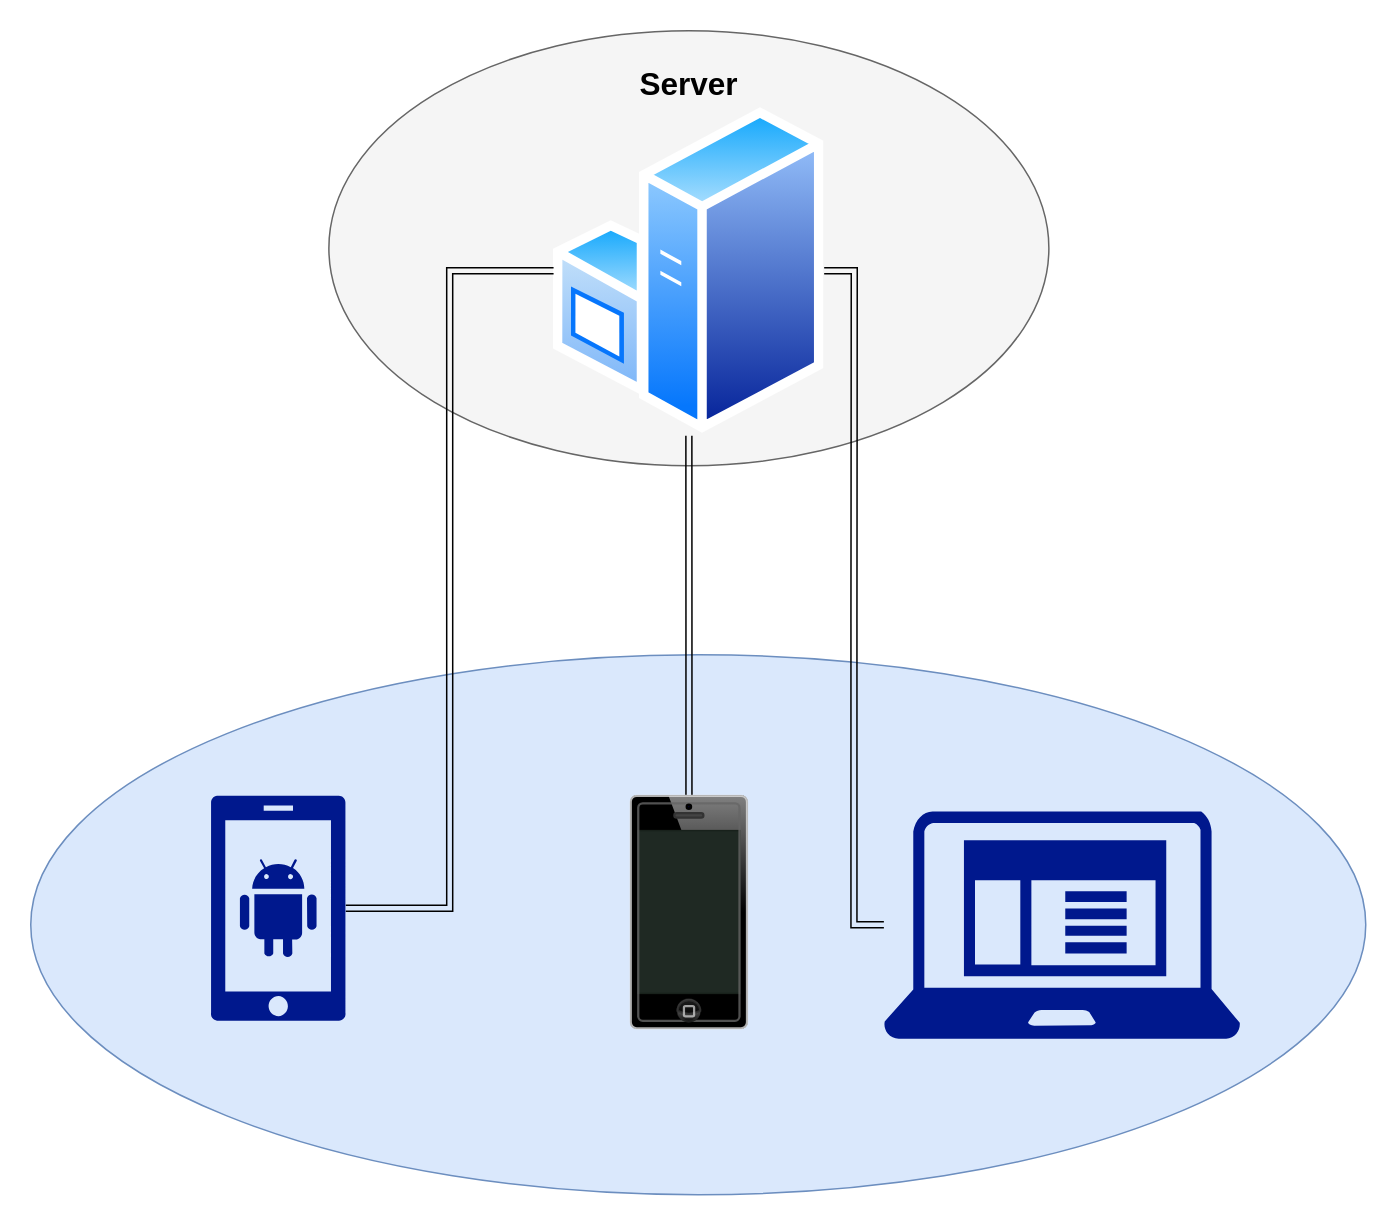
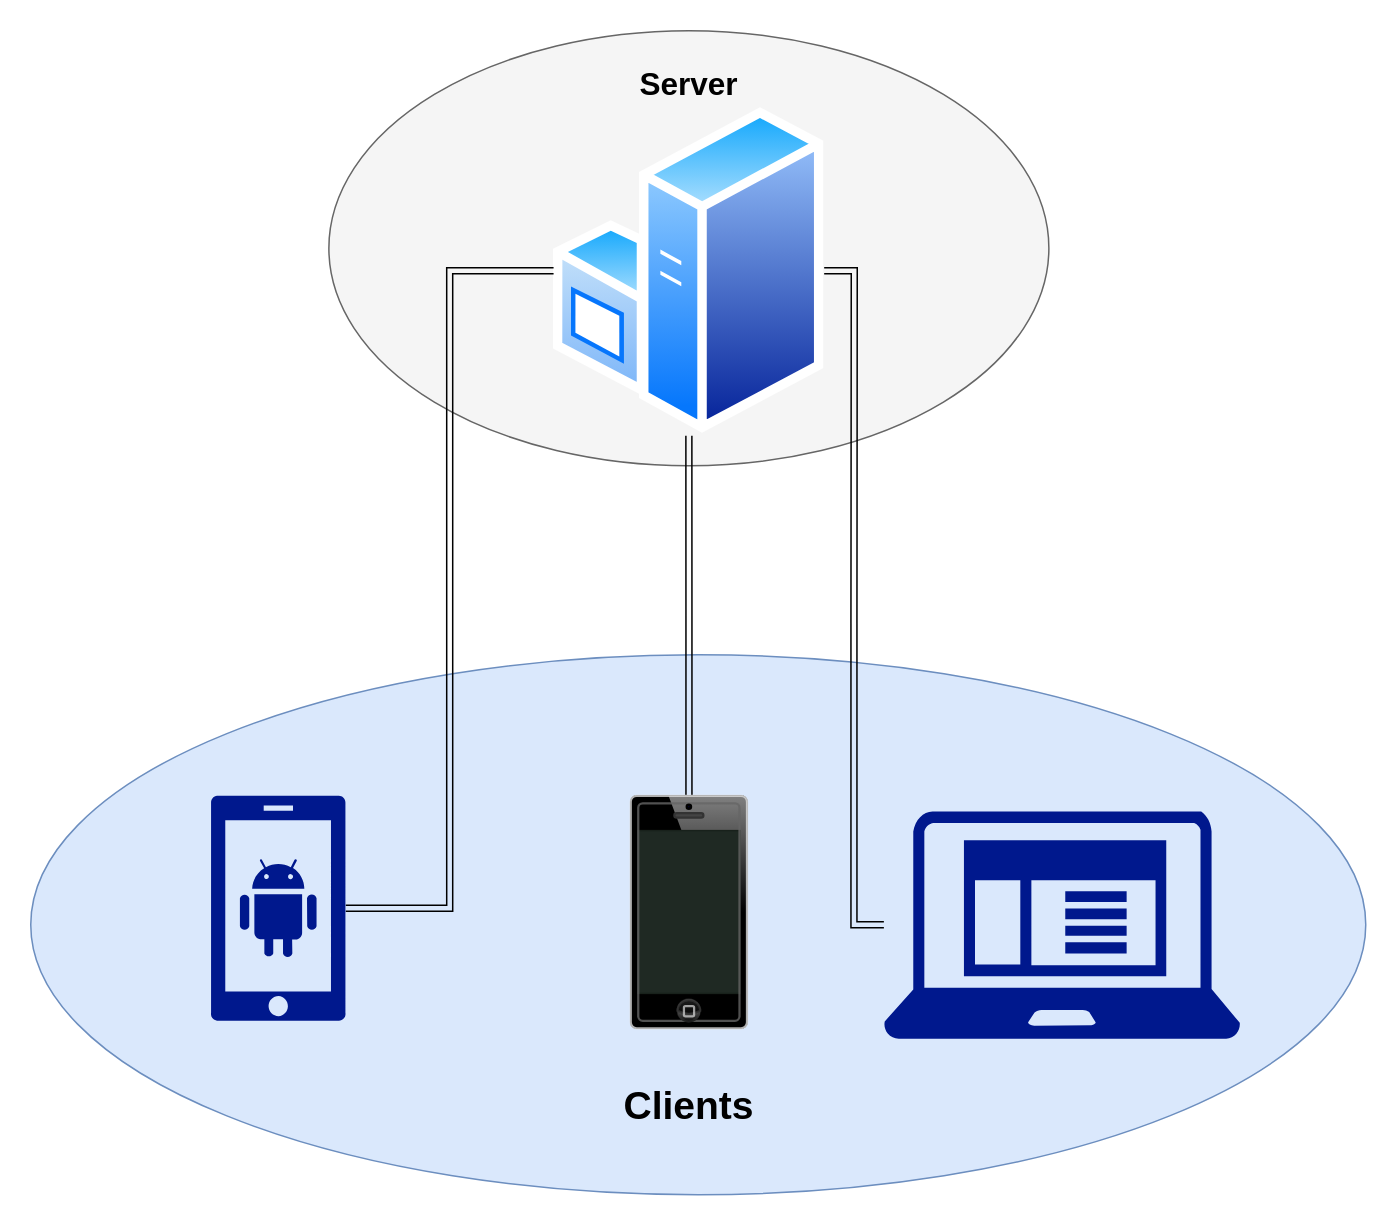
none -> (689, 1106)
